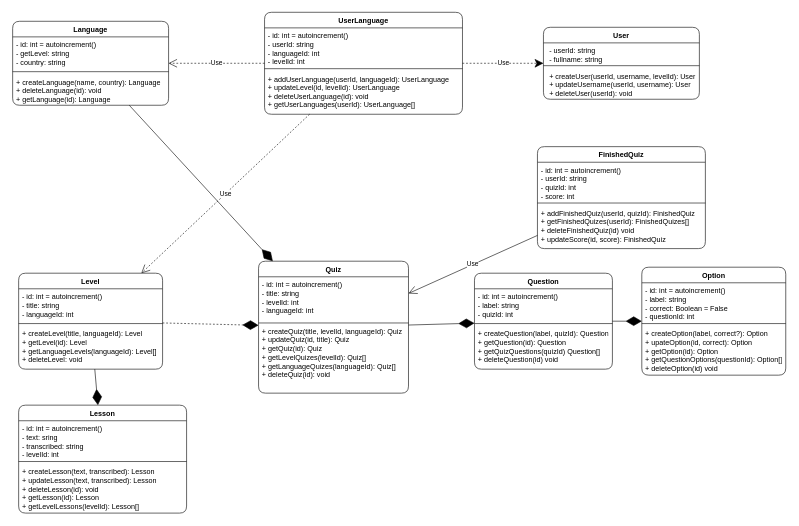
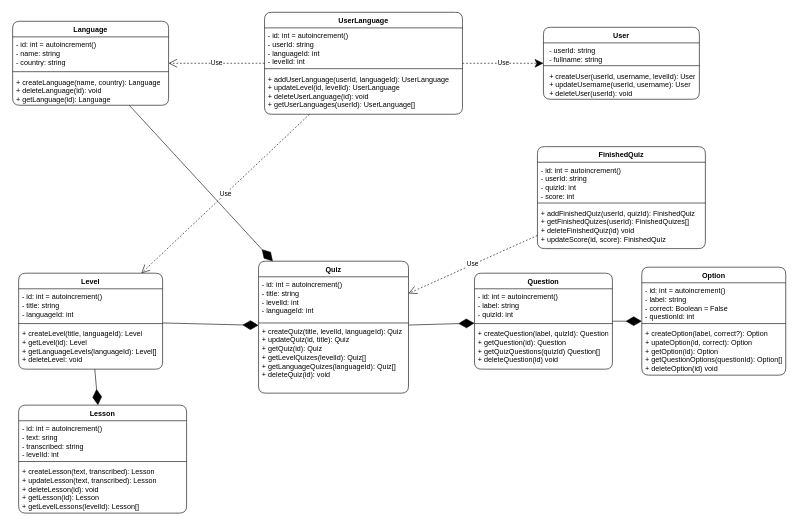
(63, 54) -> (63, 54)
(506, 249) -> (506, 249)
(203, 324) -> (203, 324)
